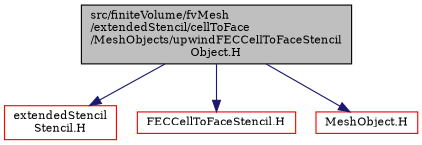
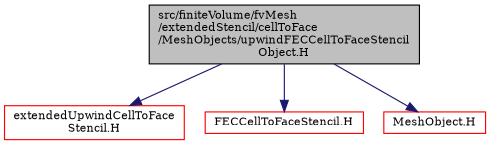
(60, 123) -> (94, 123)
